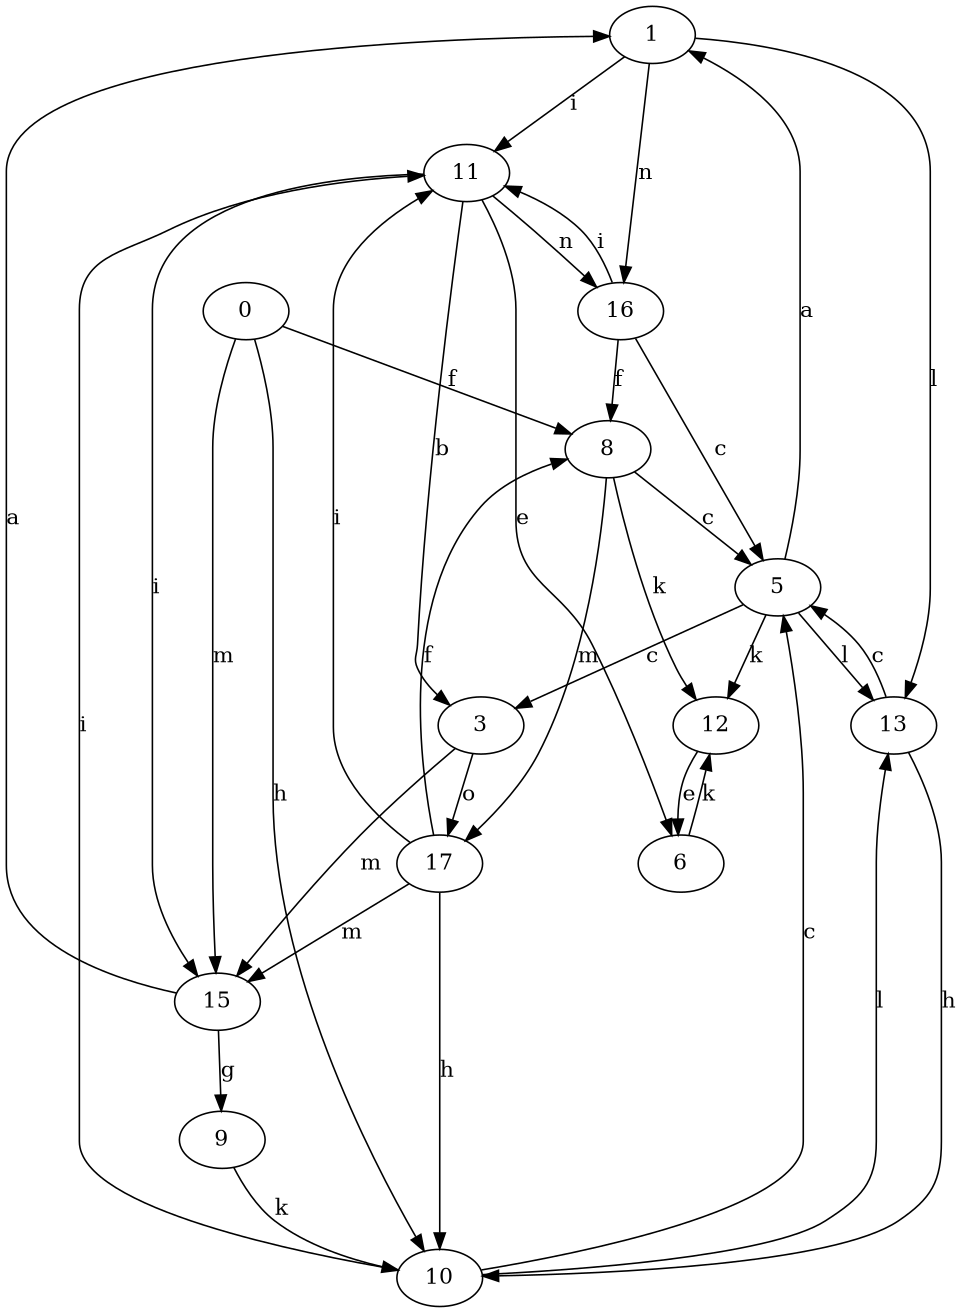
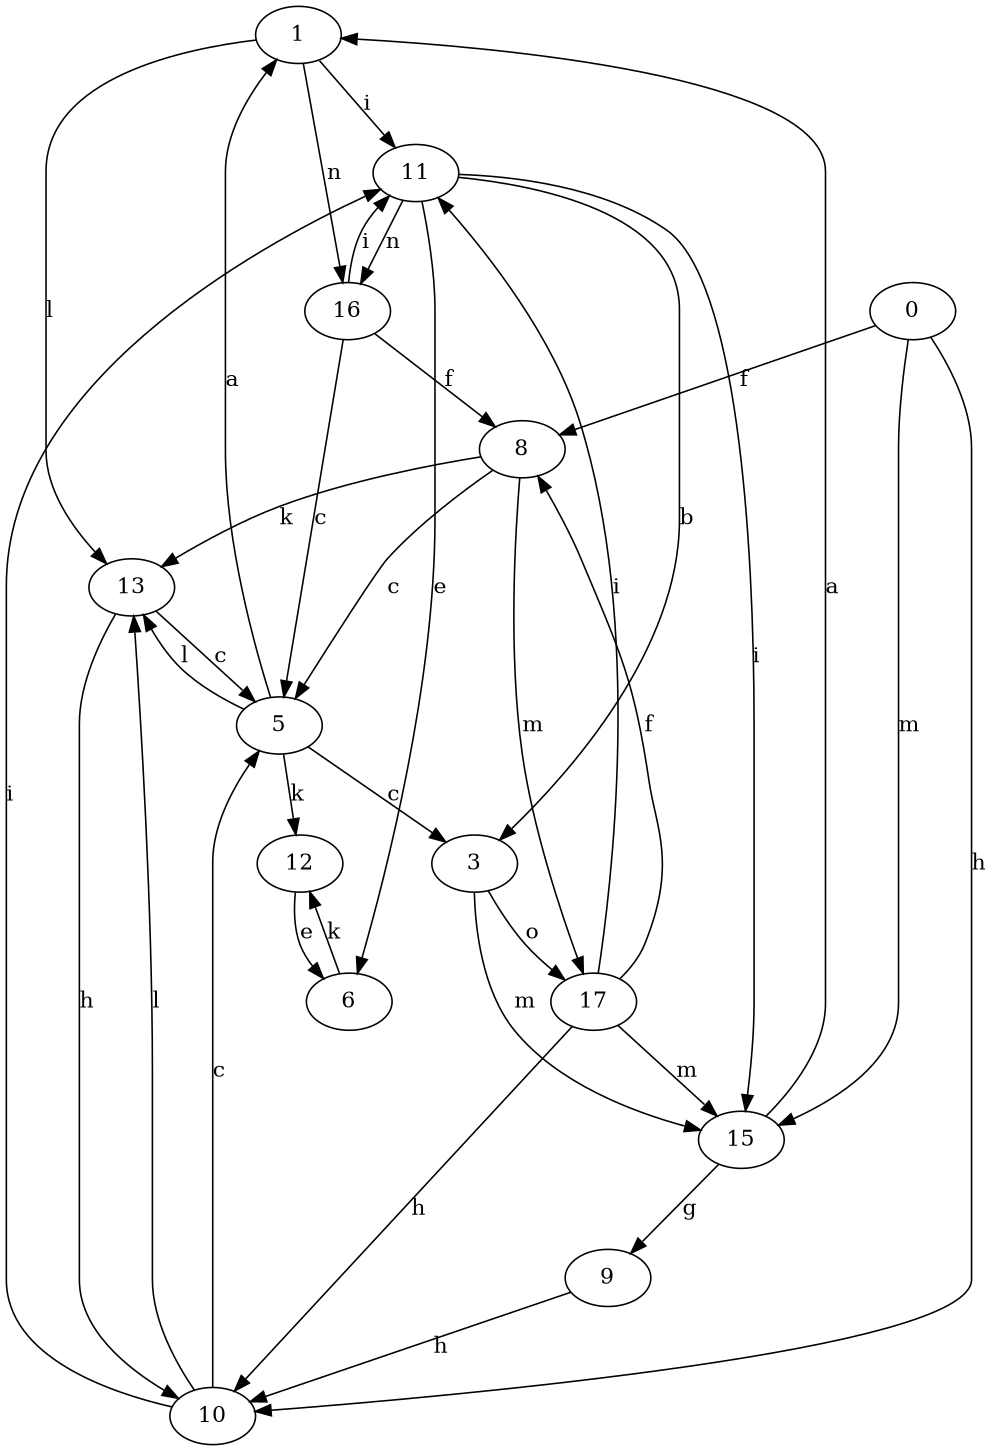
(643, 585) -> (331, 490)
(282, 1209) -> (441, 1347)
